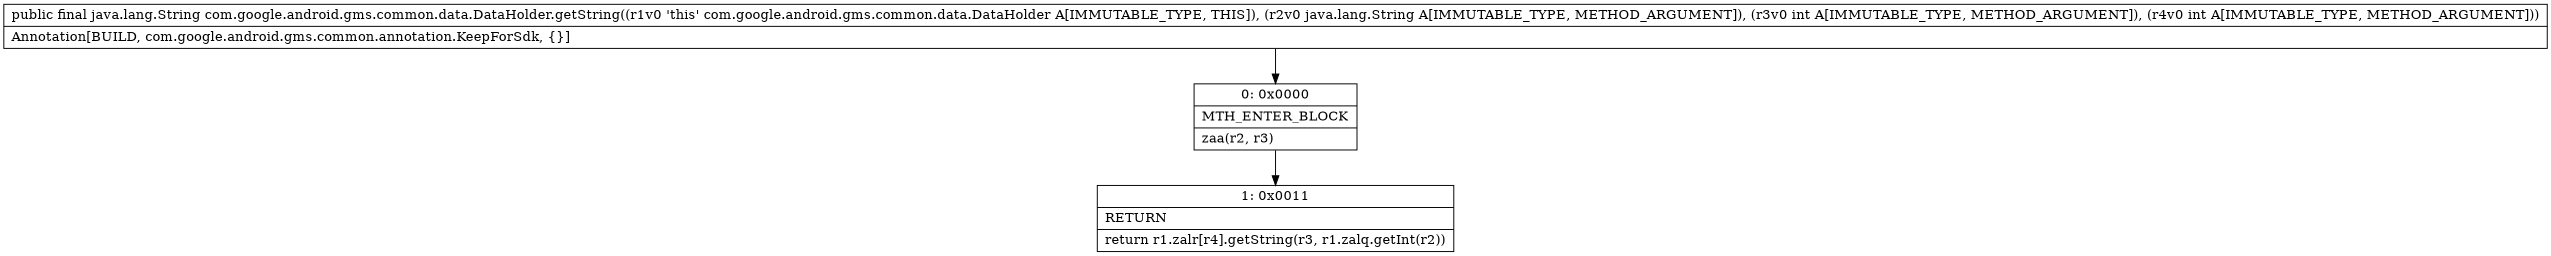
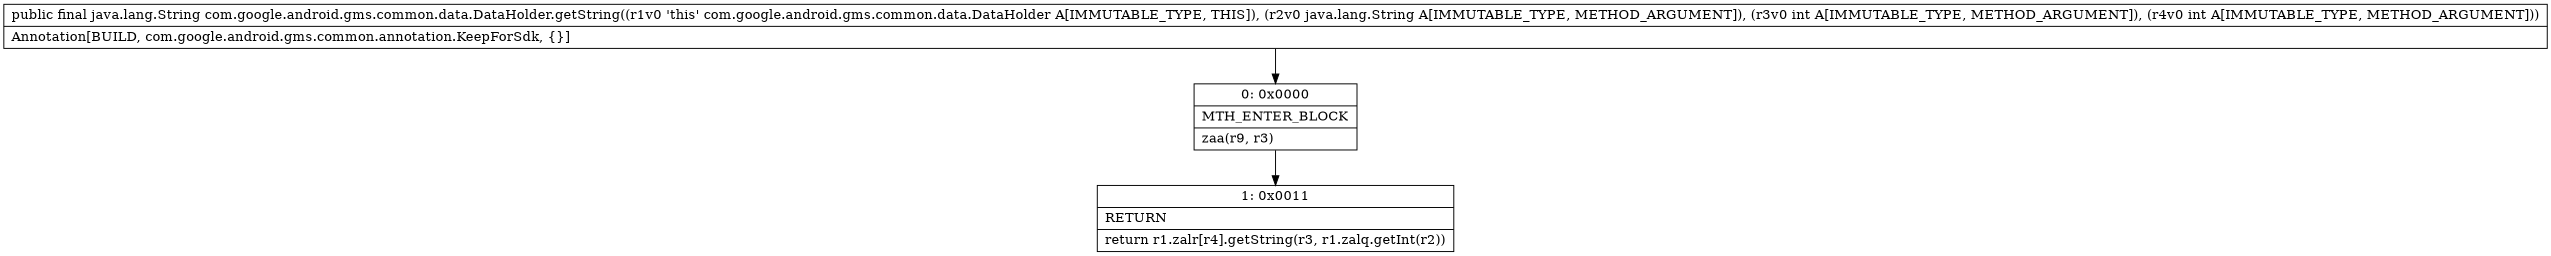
(1238, 138) -> (1238, 138)
